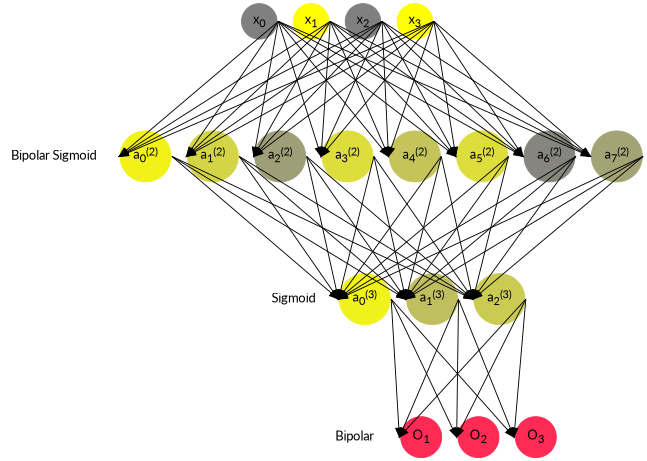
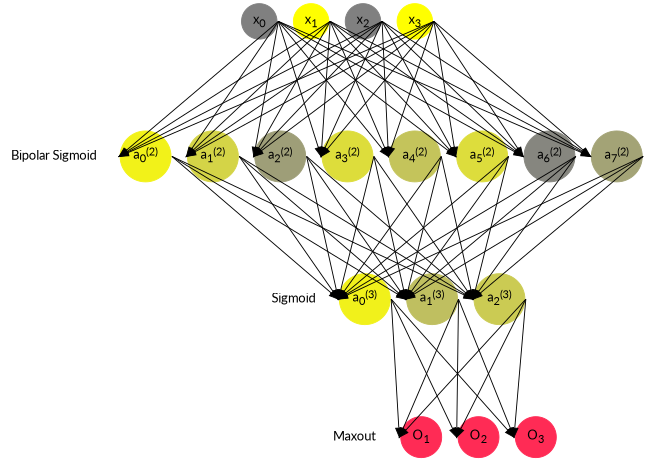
(355, 437) -> (355, 437)
